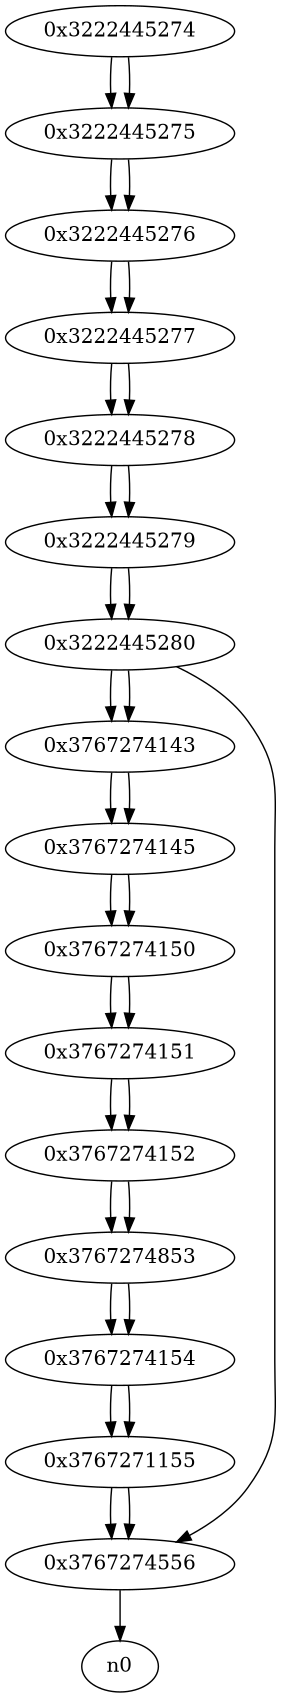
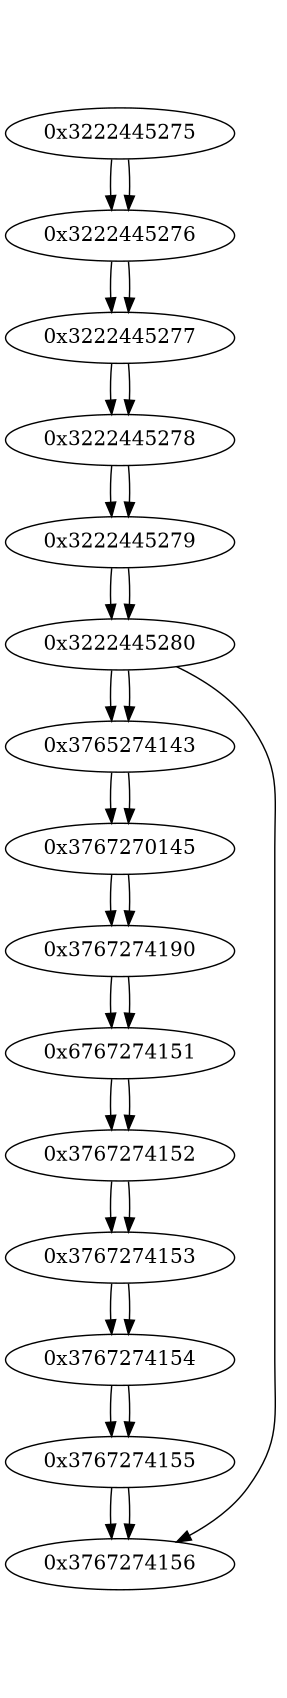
(120, 31) -> none
(120, 747) -> (120, 747)
(120, 849) -> (120, 849)
(120, 951) -> (120, 951)
(120, 1053) -> (120, 1053)
(120, 1258) -> (120, 1258)
(120, 1462) -> (120, 1462)
(120, 1564) -> (120, 1564)
(120, 1666) -> none
